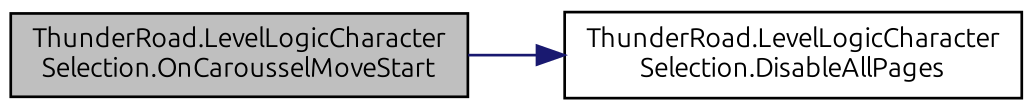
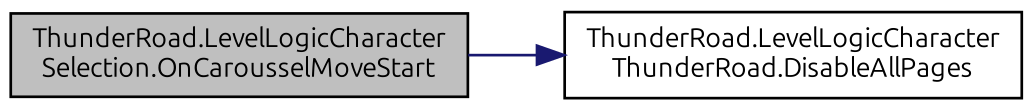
(793, 55) -> (793, 55)
